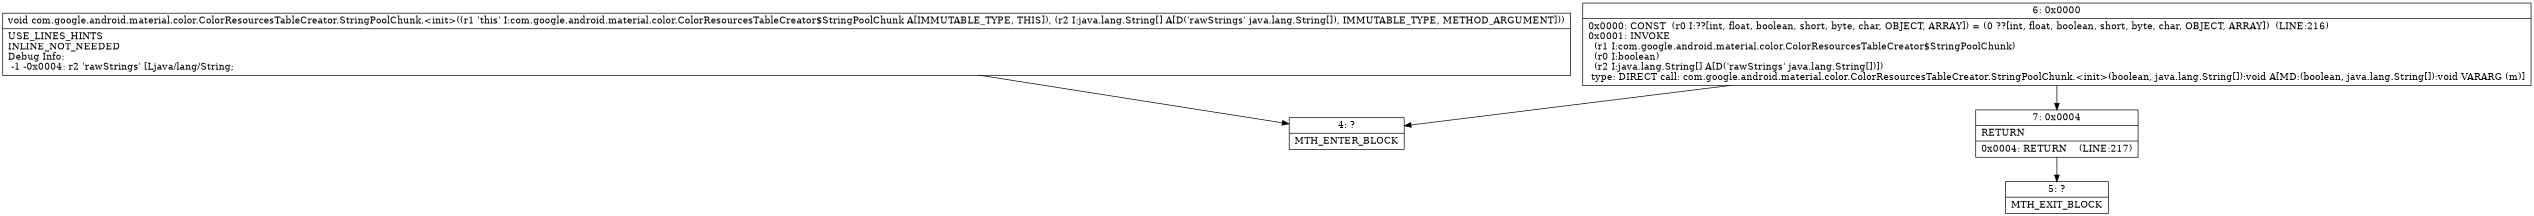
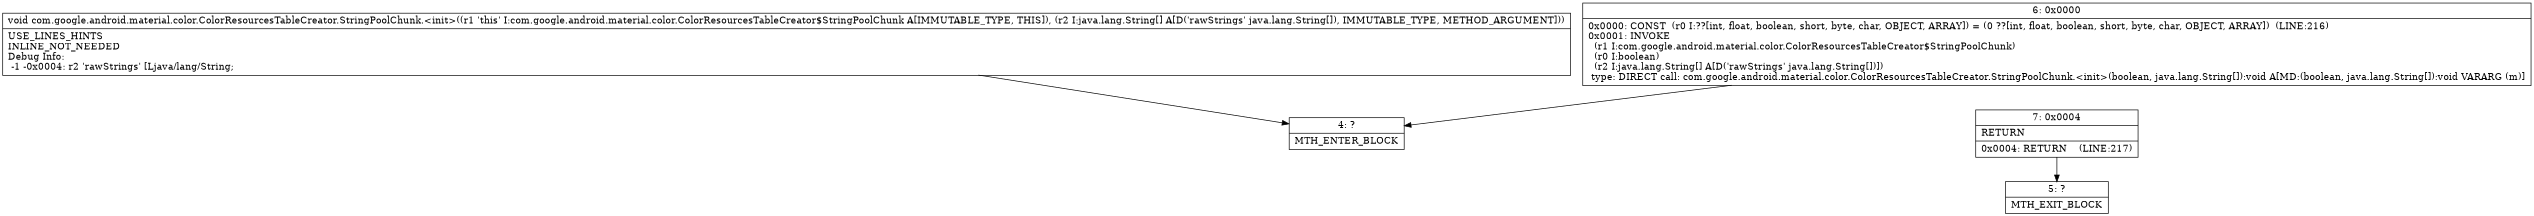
(2057, 94) -> none
